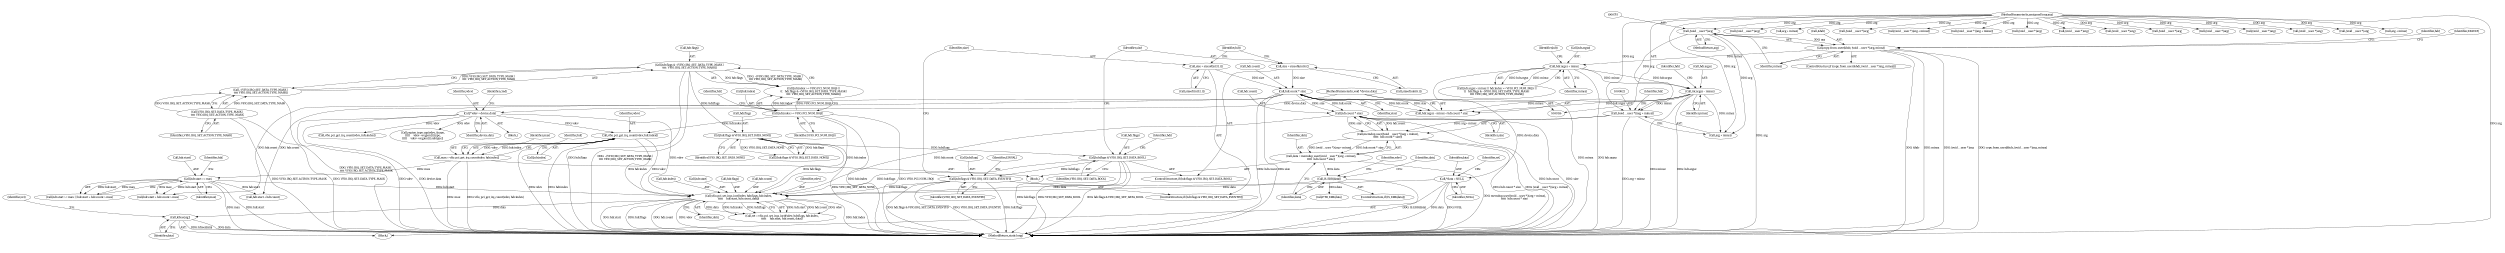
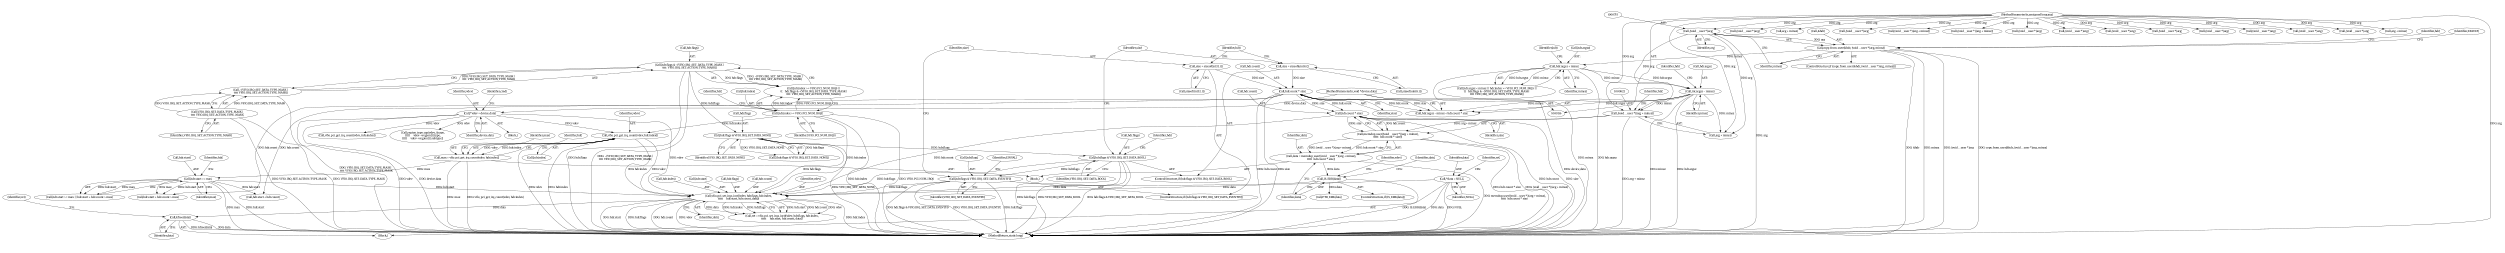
(1706, 48) -> (1706, 48)
(1481, 105) -> (1564, 221)
(180, 217) -> (180, 217)
